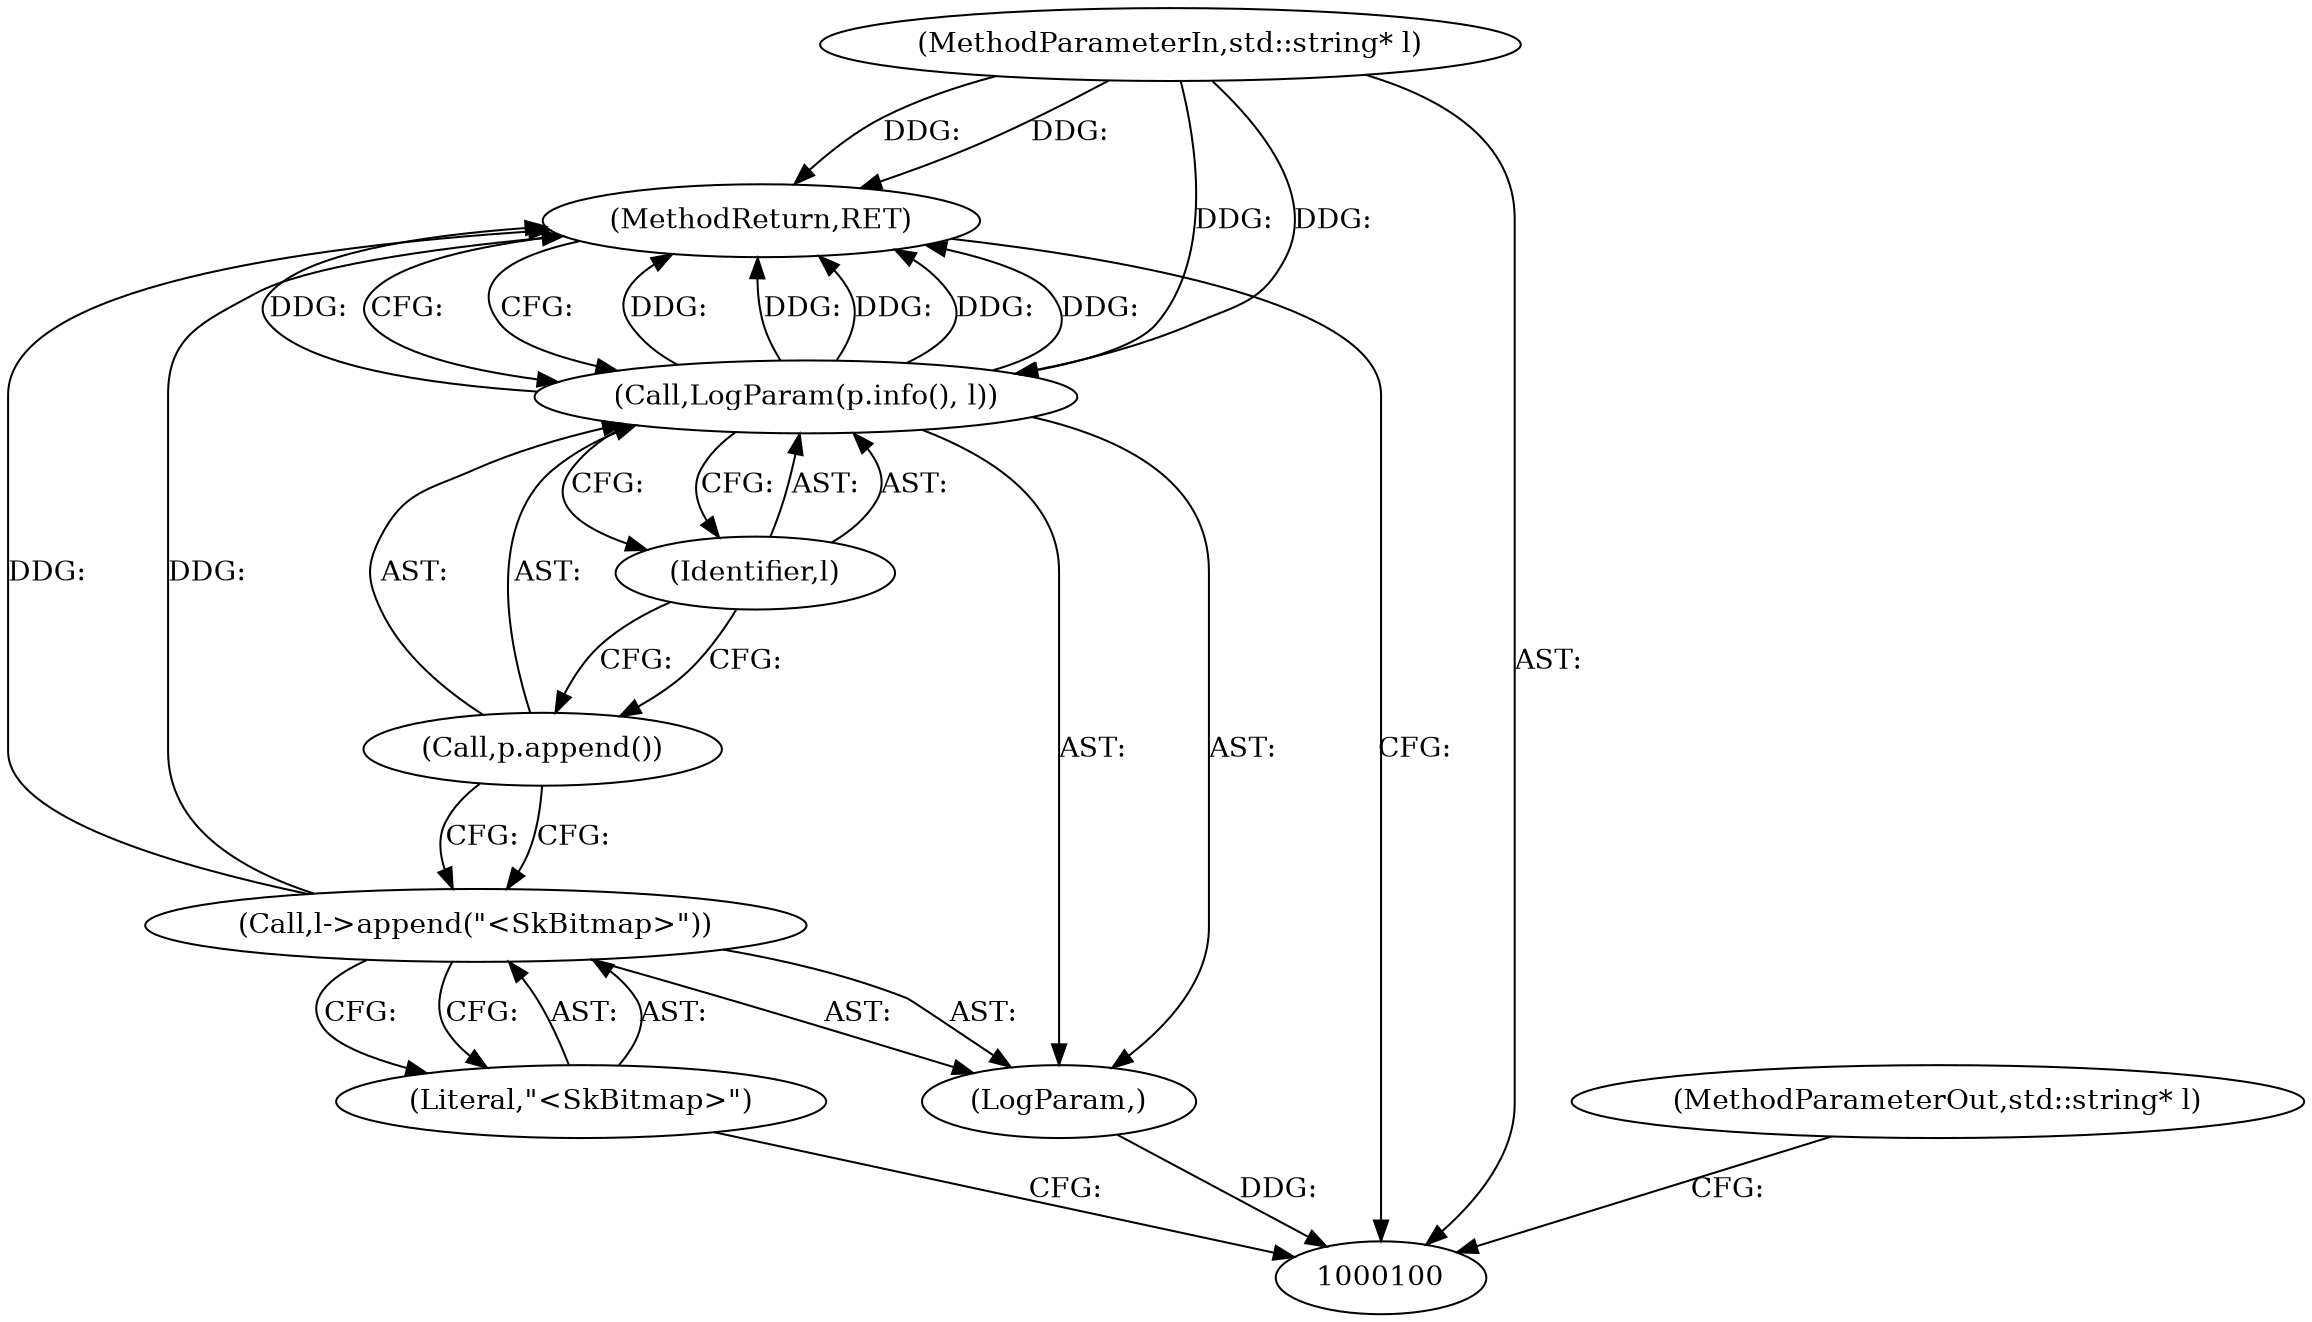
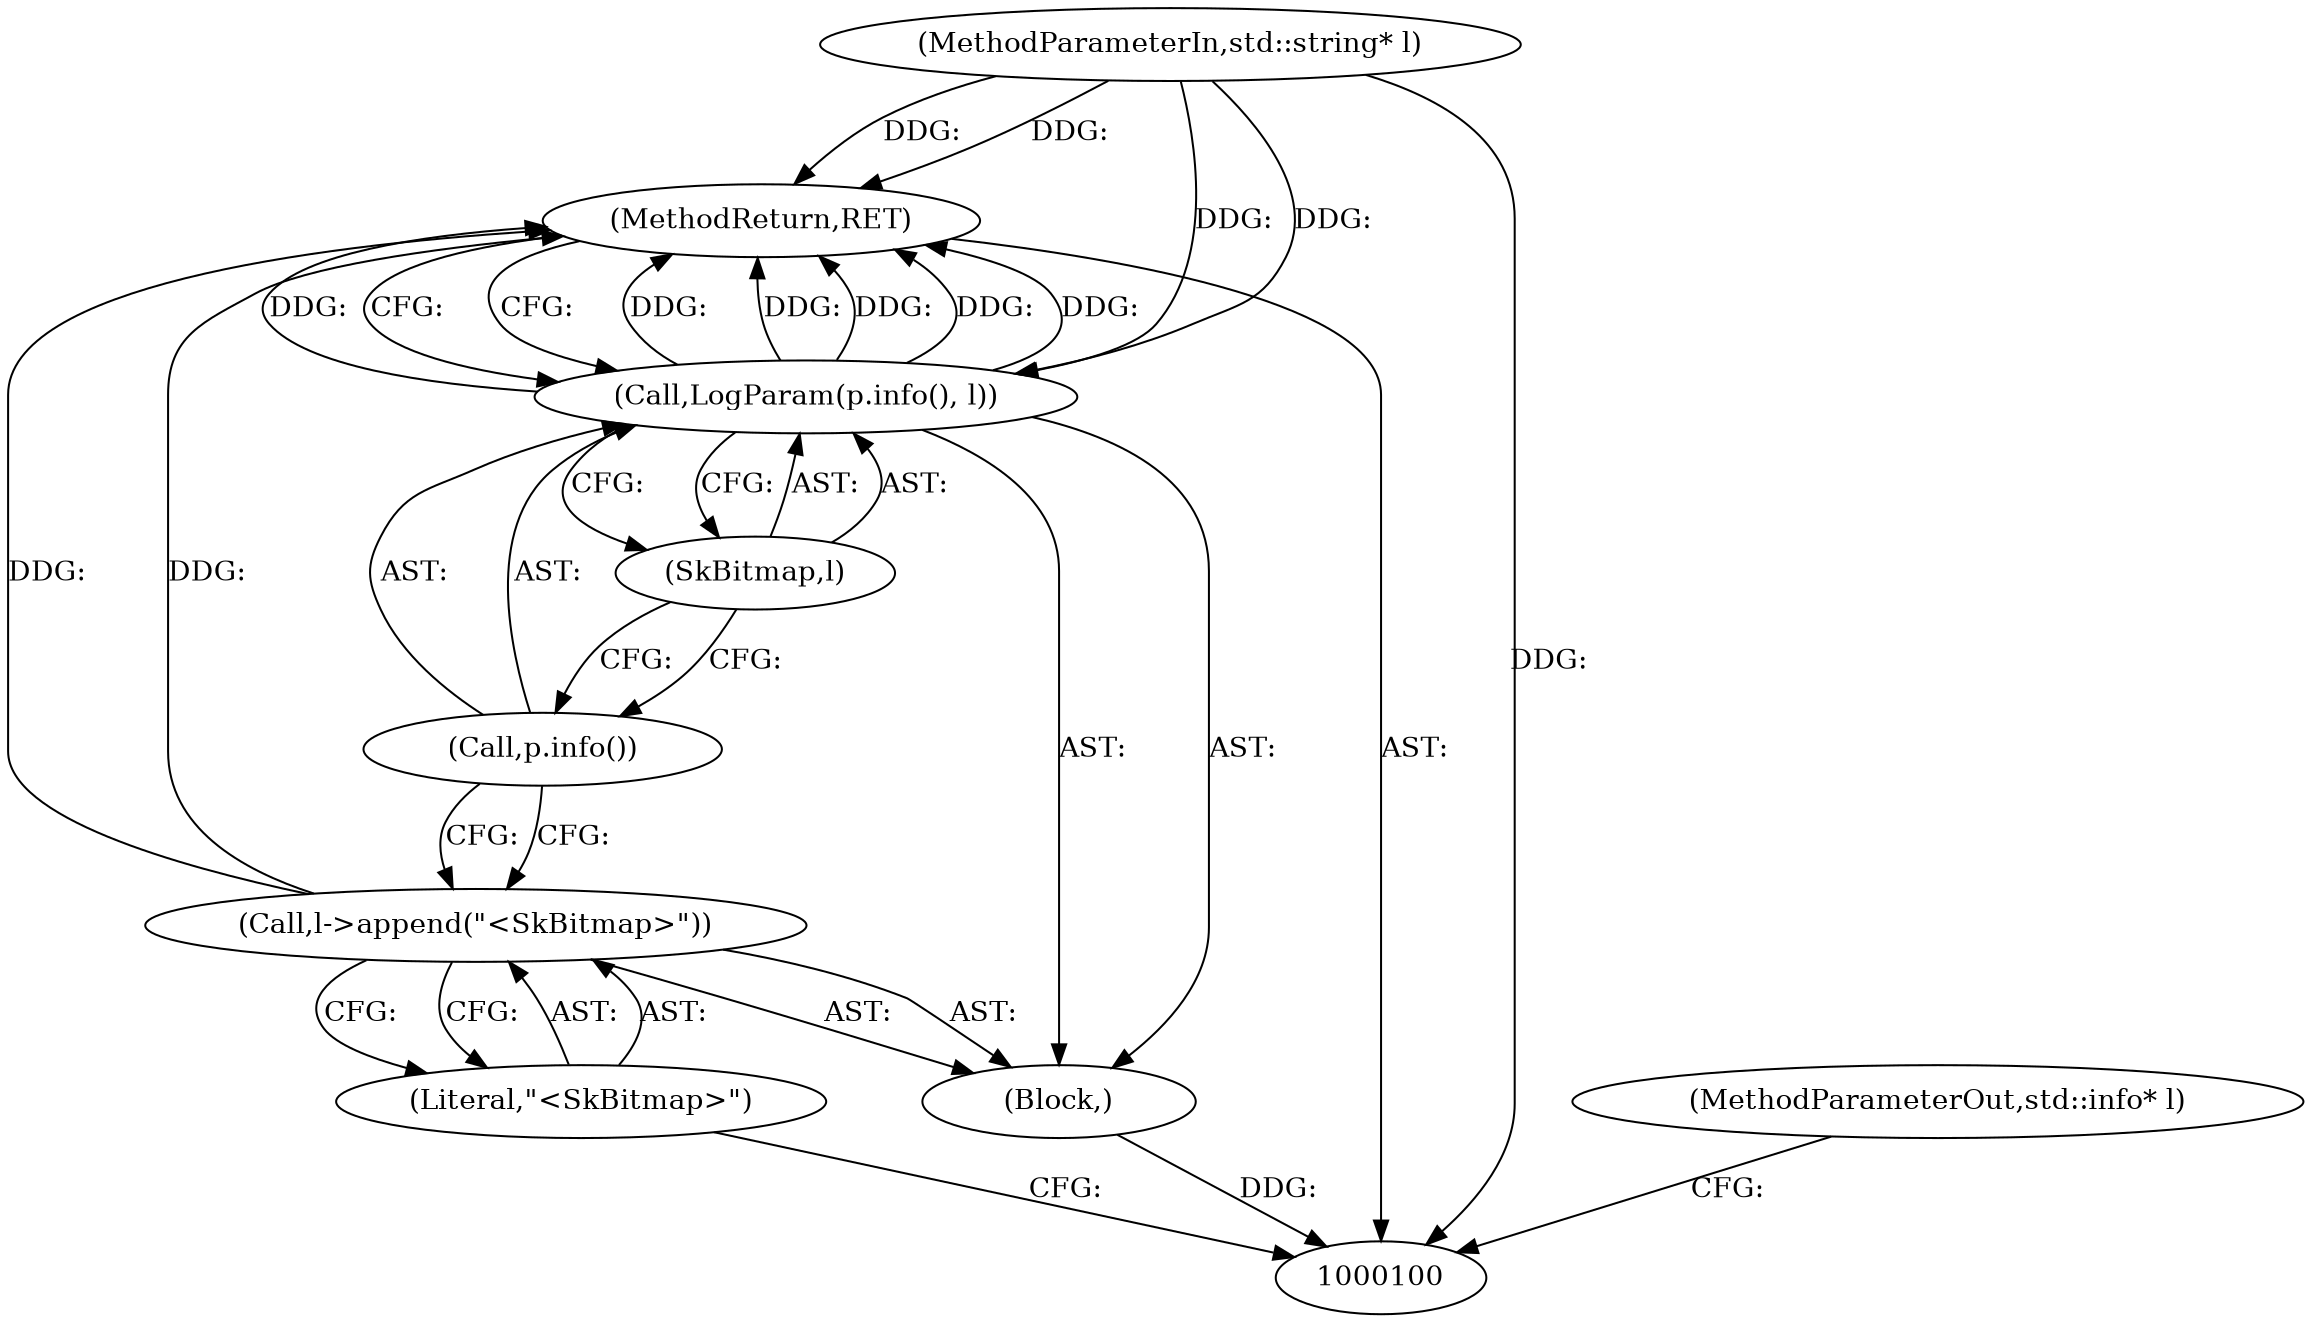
(755, 573) -> (755, 573)
(1553, 661) -> (1553, 661)
(543, 749) -> (543, 749)
(1420, 749) -> (1420, 749)
(1059, 1102) -> (1059, 1102)
(1938, 1102) -> (1938, 1102)
